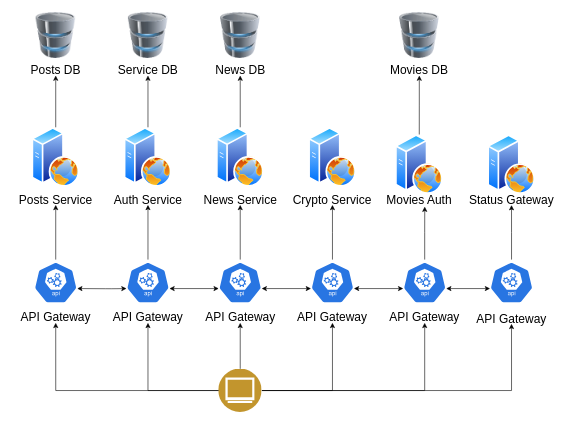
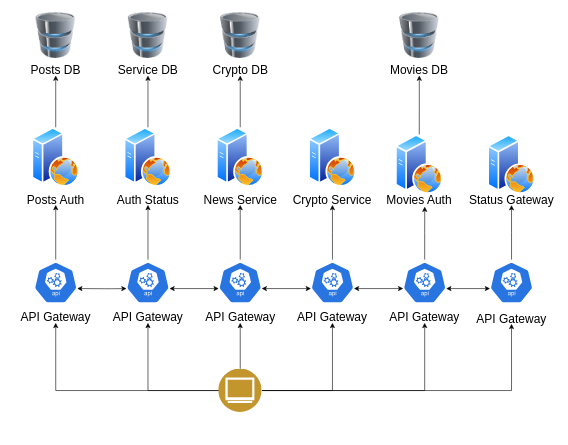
(241, 70) -> (241, 70)
(56, 200) -> (56, 200)
(148, 200) -> (148, 200)
